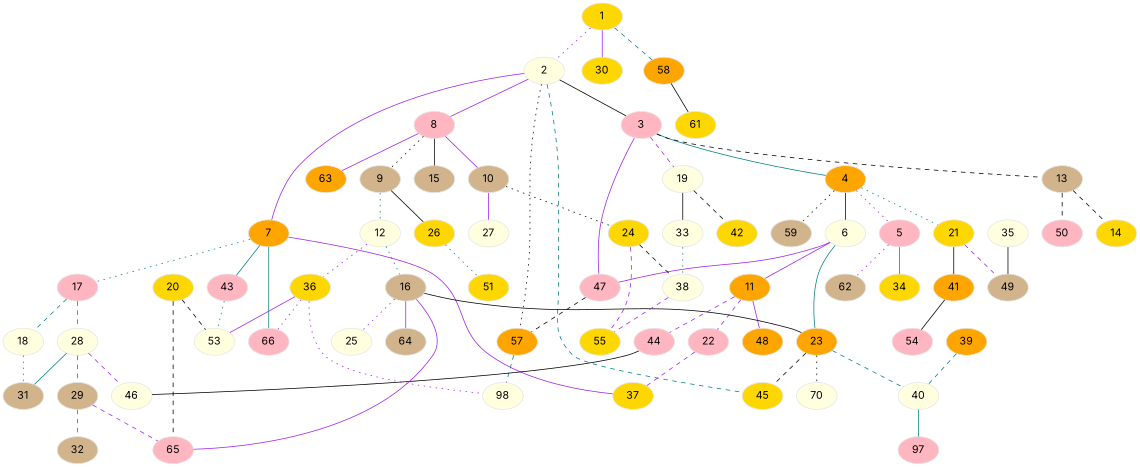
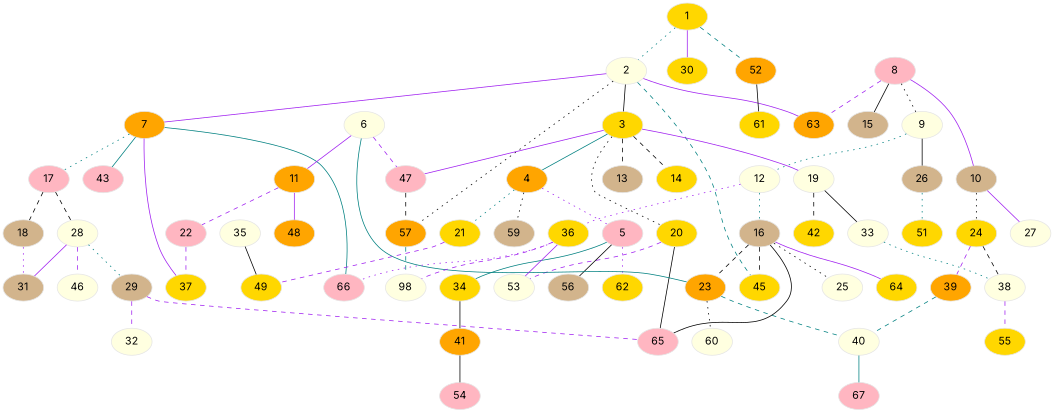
(573, 44) -> (657, 44)
(664, 71) -> (756, 71)
(489, 98) -> (721, 97)
(641, 125) -> (623, 125)
(380, 152) -> (854, 98)
(662, 152) -> (721, 146)
(380, 179) -> (922, 125)
none -> (600, 195)
(845, 206) -> none
(1089, 206) -> (650, 152)
(434, 233) -> (922, 179)
(1062, 233) -> none
(954, 261) -> (460, 315)
(725, 265) -> (385, 152)
none -> (568, 288)
(845, 288) -> (623, 288)
(1008, 288) -> (261, 288)
(630, 291) -> (964, 260)
(614, 309) -> (733, 260)
(51, 315) -> (36, 206)
(78, 315) -> (63, 206)
(194, 315) -> (606, 259)
(221, 315) -> none
(379, 315) -> (801, 261)
(23, 342) -> (23, 233)
(406, 342) -> (897, 288)
(654, 342) -> none
(51, 369) -> (51, 260)
(78, 369) -> (105, 260)
(173, 369) -> (667, 288)
(790, 369) -> (760, 261)
(373, 376) -> (487, 260)
(817, 396) -> (712, 342)
(353, 416) -> (764, 319)
(78, 450) -> (132, 342)
(918, 450) -> (859, 396)
